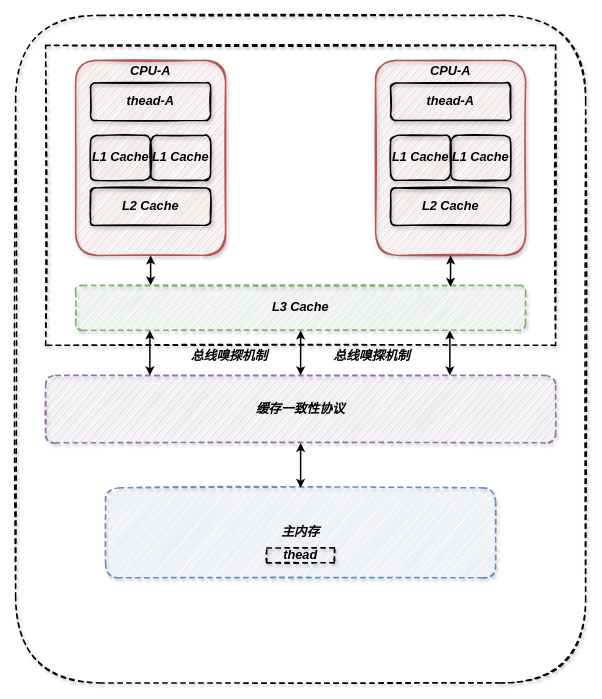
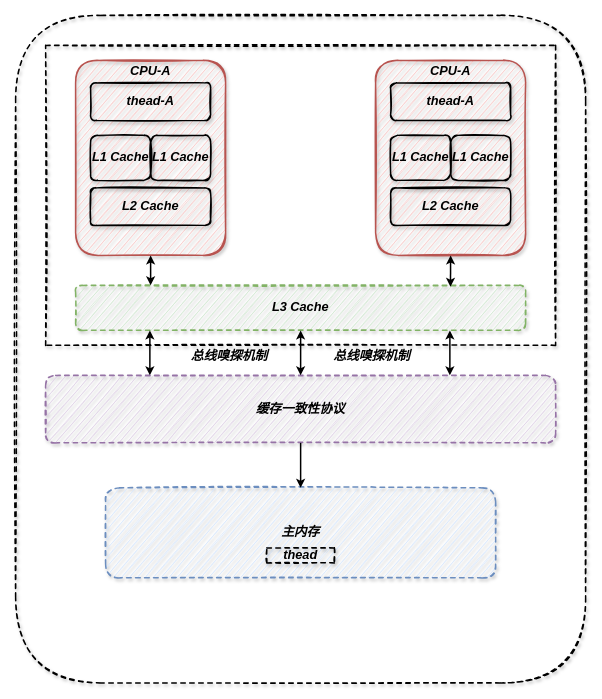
(300, 451) -> (300, 448)
